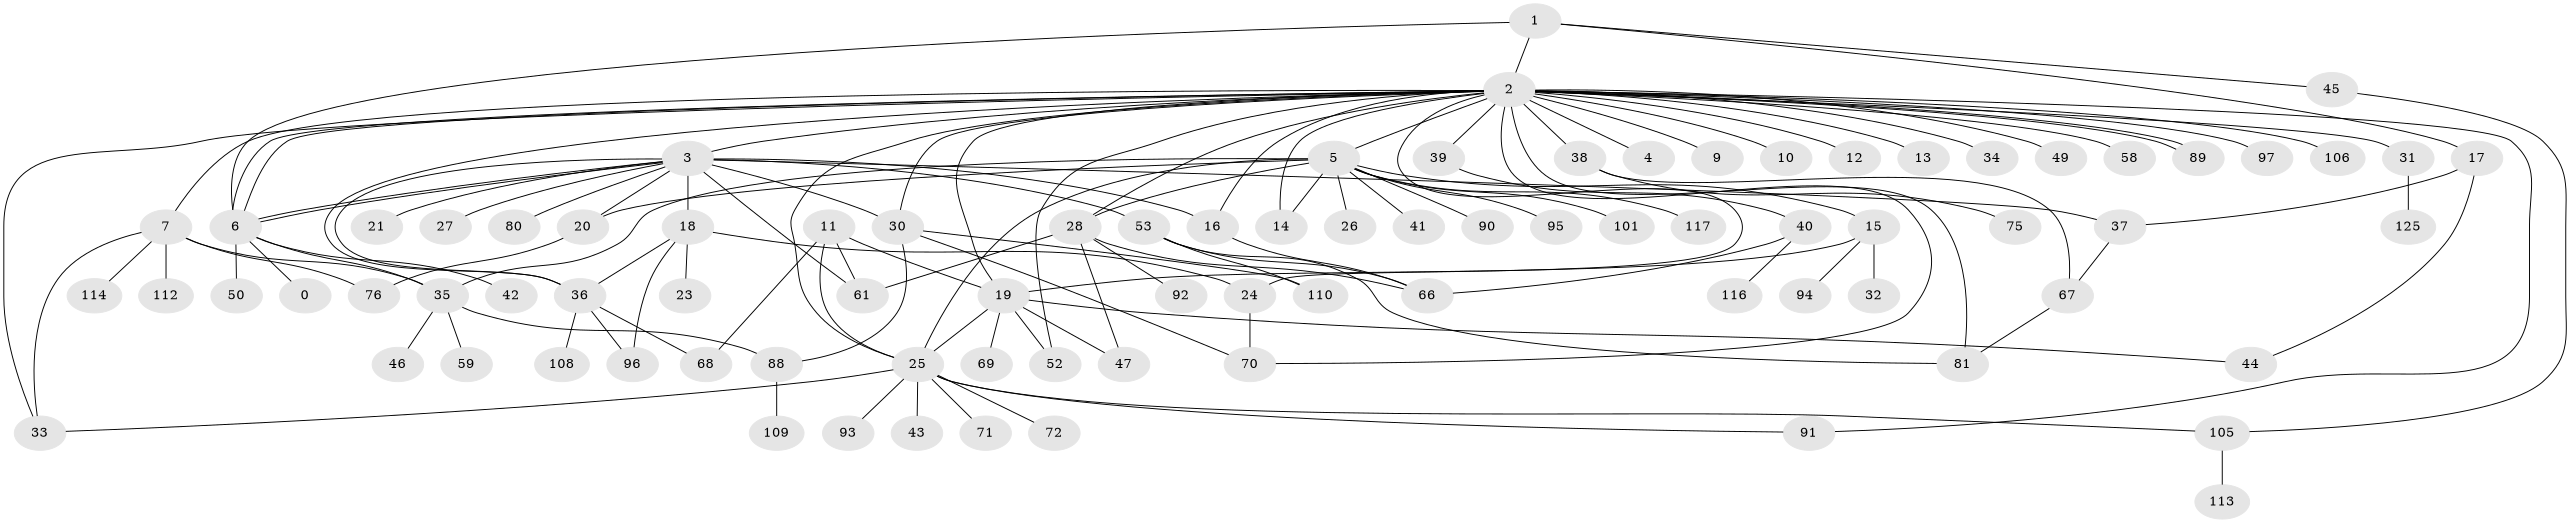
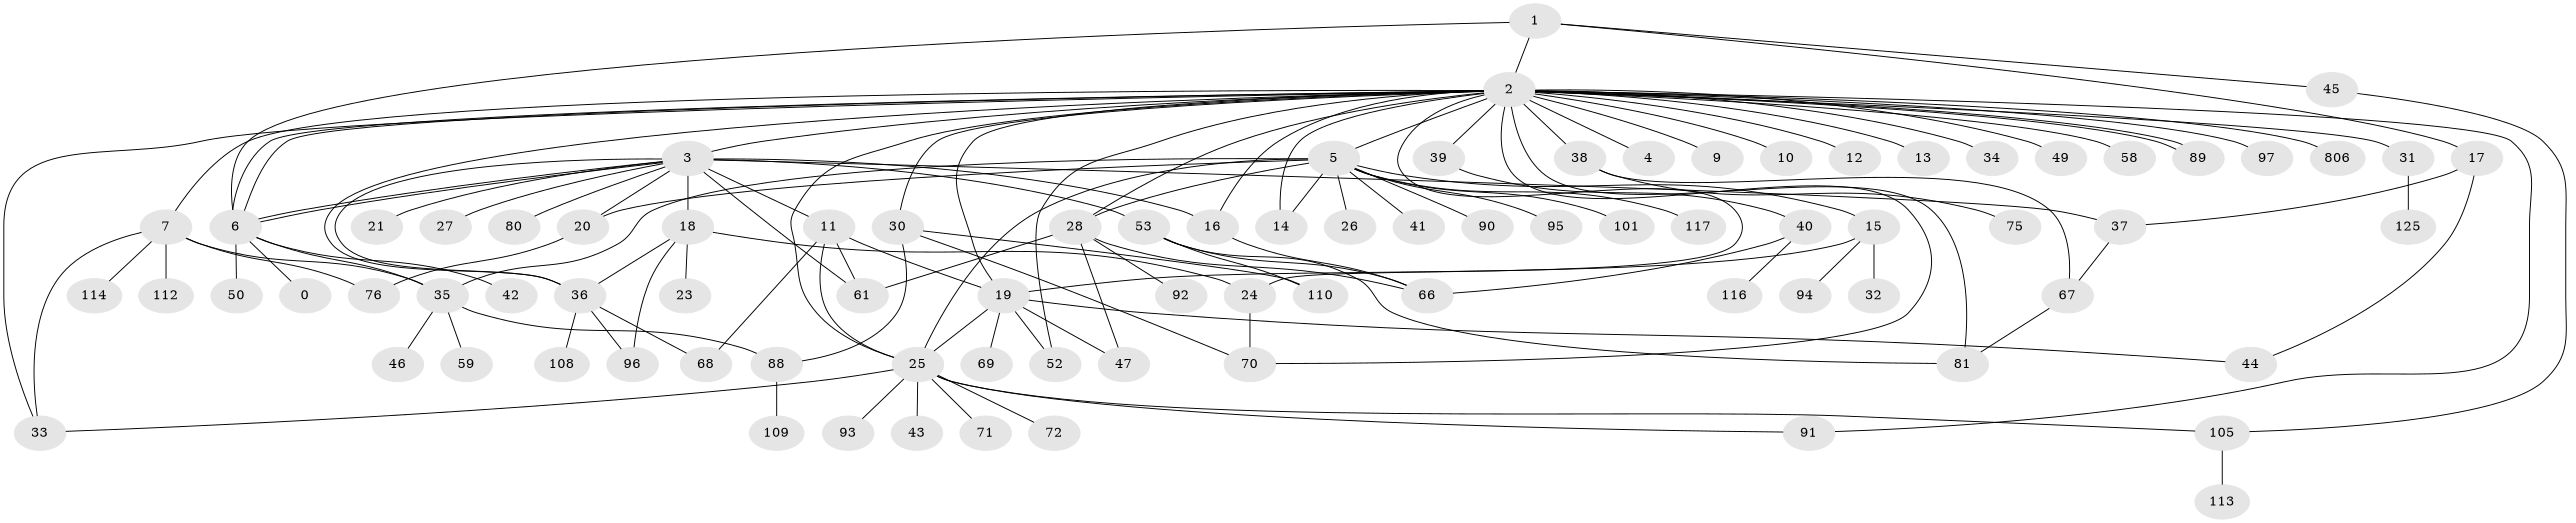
(2338, 158) -> (2338, 158)
(817, 194) -> (766, 196)
